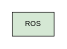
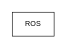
(33, 24) -> (33, 24)
